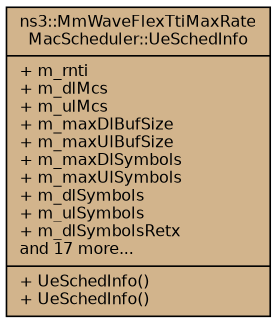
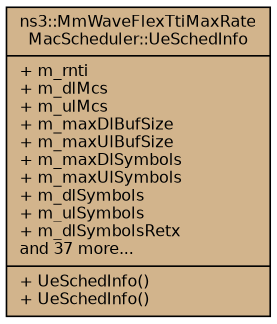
(77, 249) -> (77, 249)
